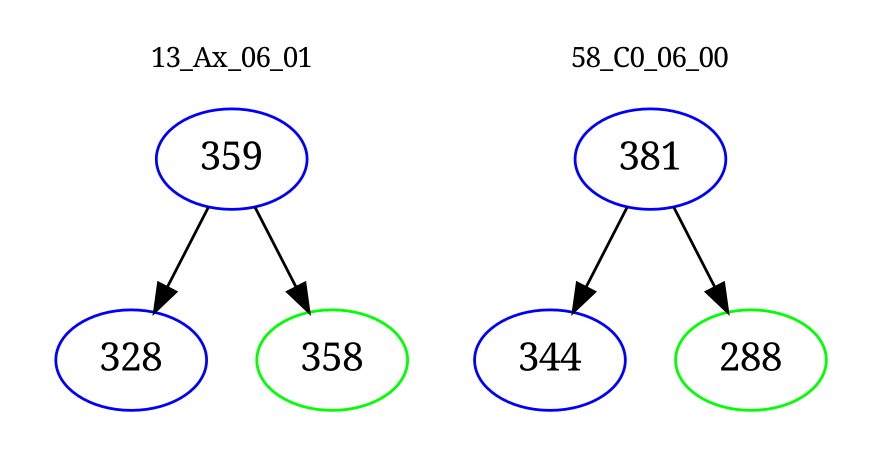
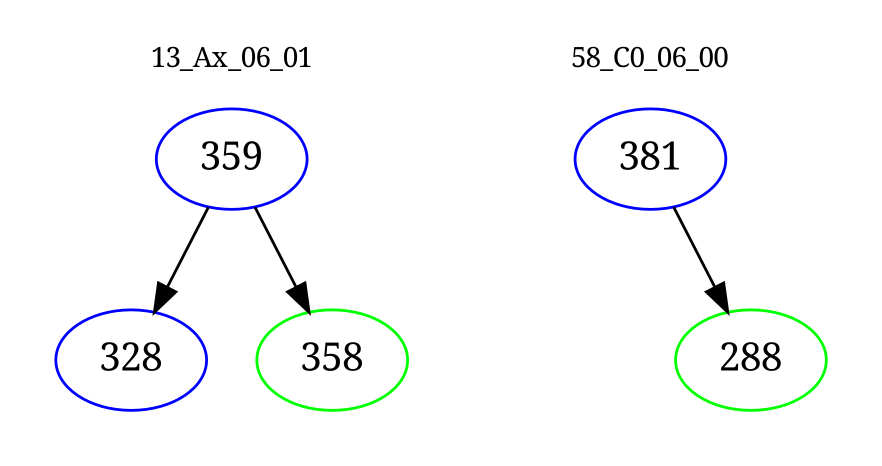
(550, 360) -> none
